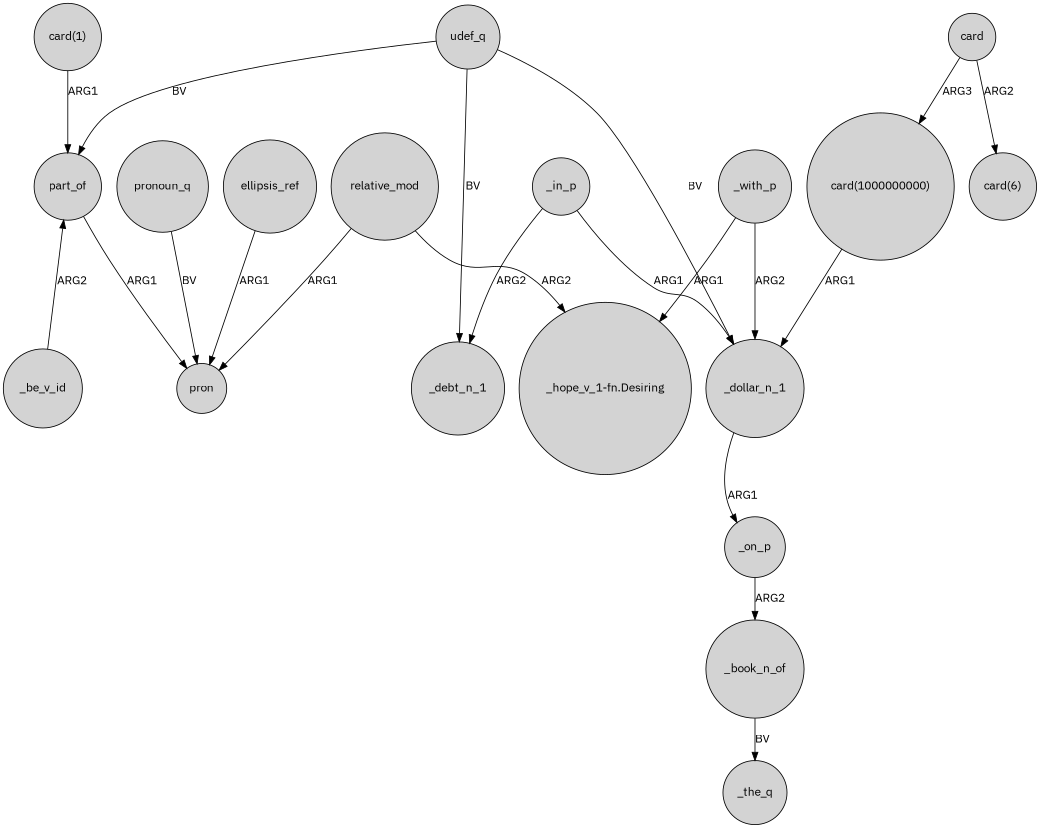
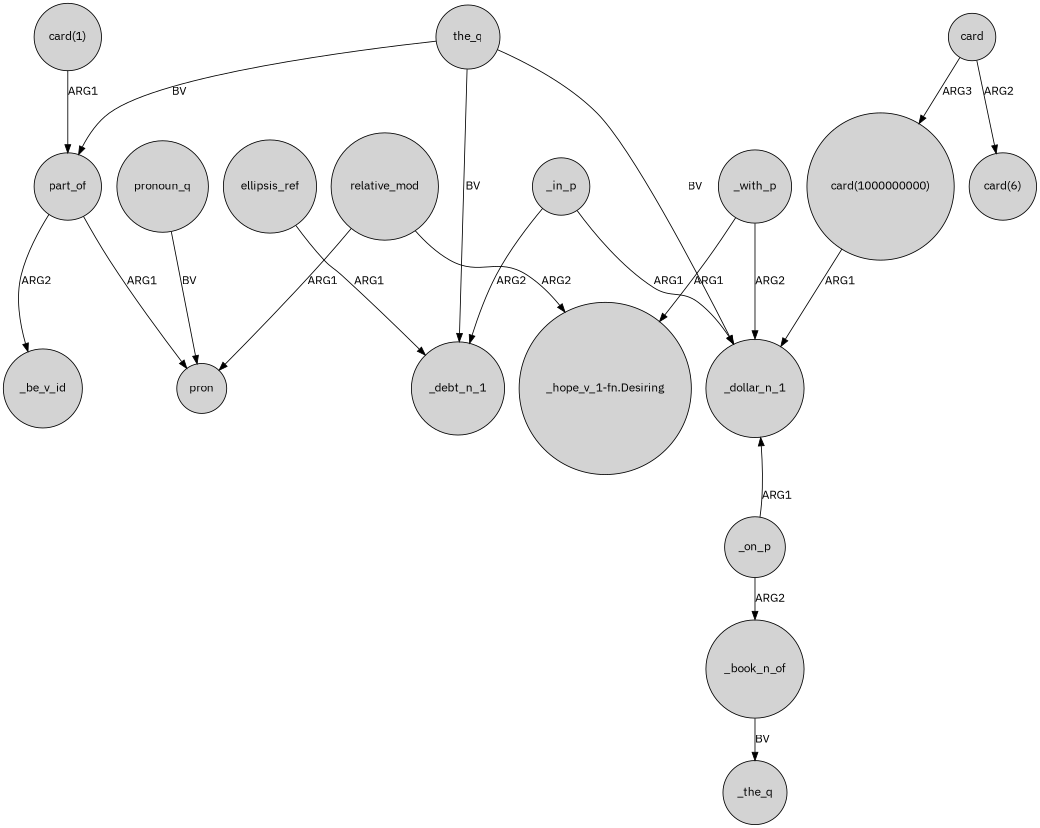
(468, 37) -> (468, 37)
(55, 289) -> (21, 276)
(234, 294) -> (356, 289)
(725, 474) -> (762, 482)
